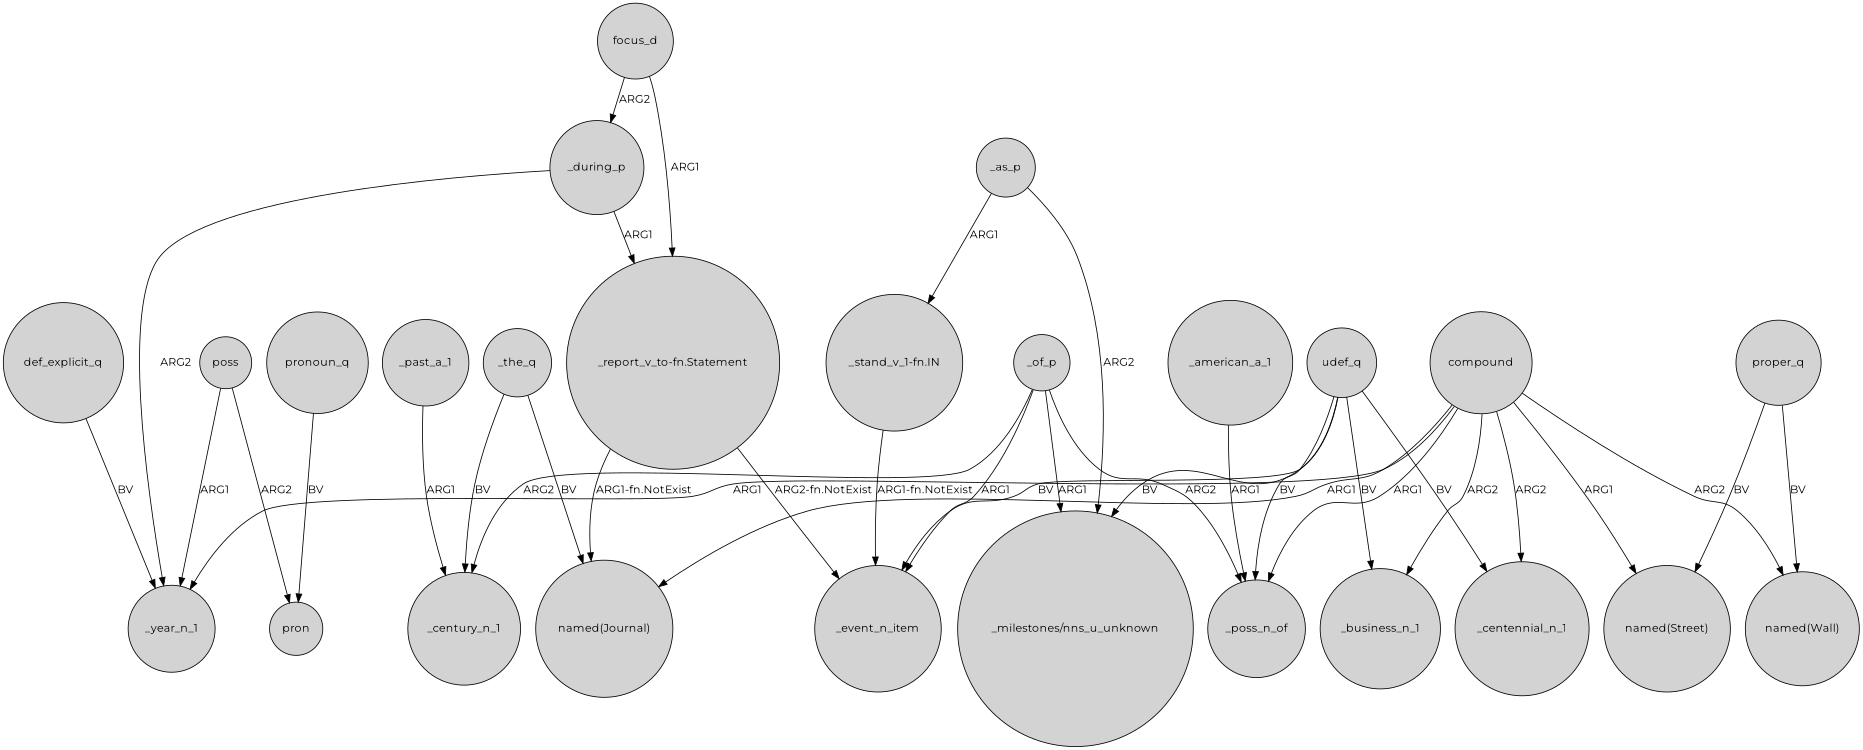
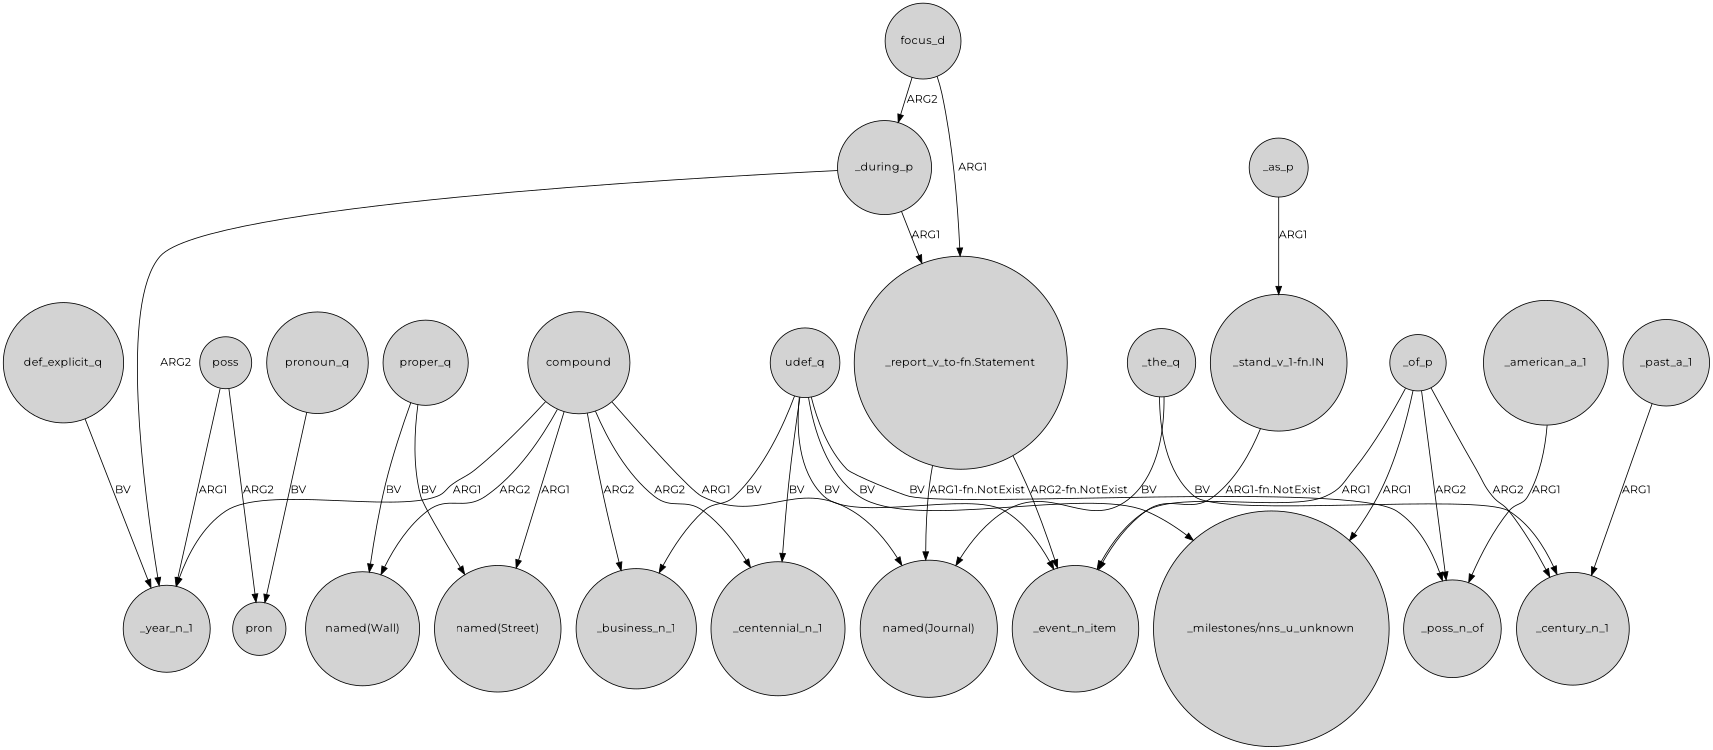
(1097, 337) -> none
(1367, 502) -> none
